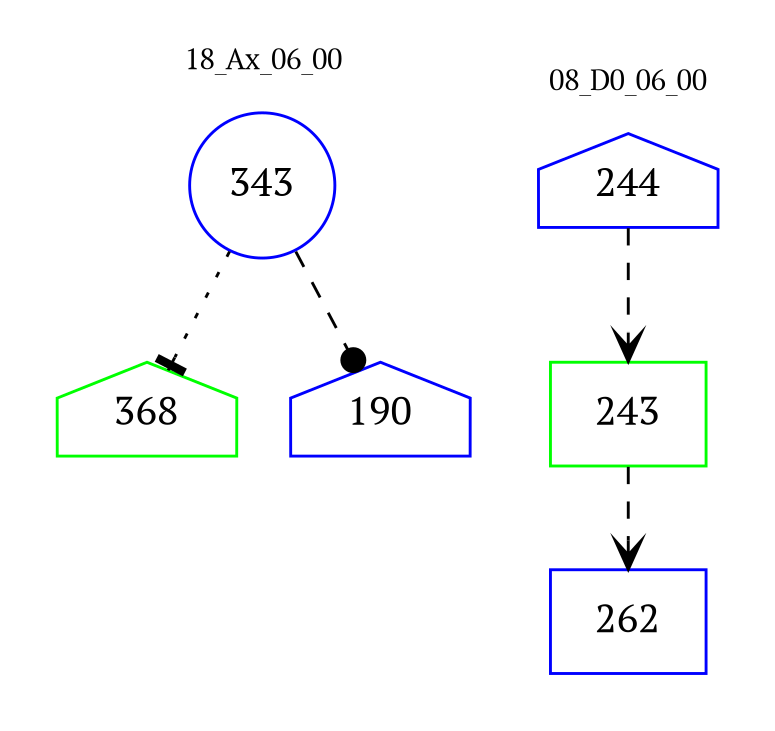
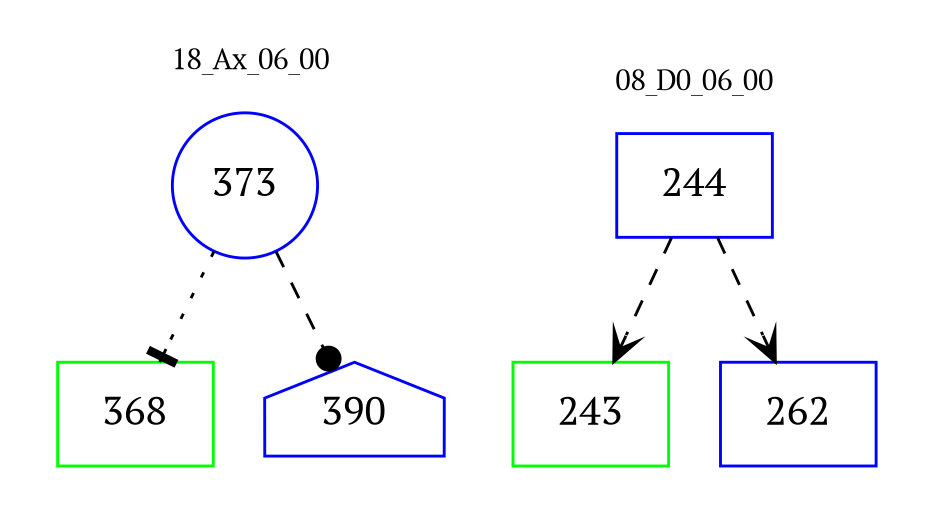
(262, 185) -> (245, 185)
(628, 185) -> (695, 185)
(147, 414) -> (135, 414)
(380, 414) -> (354, 414)
(628, 504) -> (740, 286)
